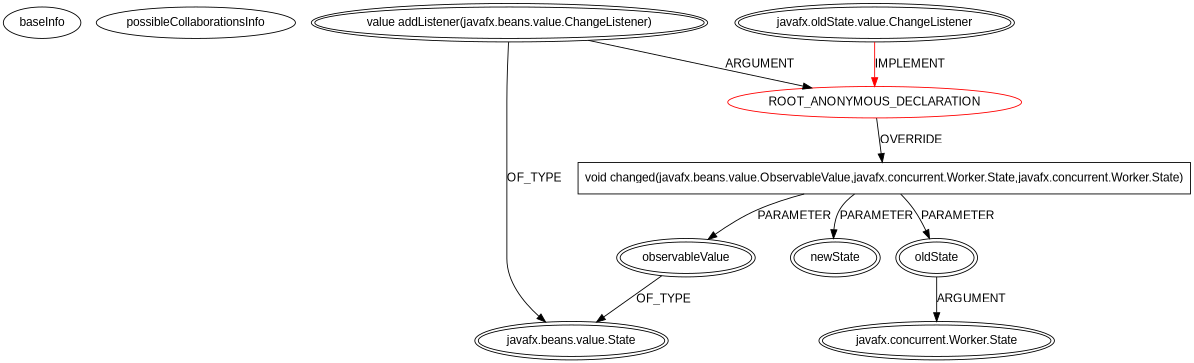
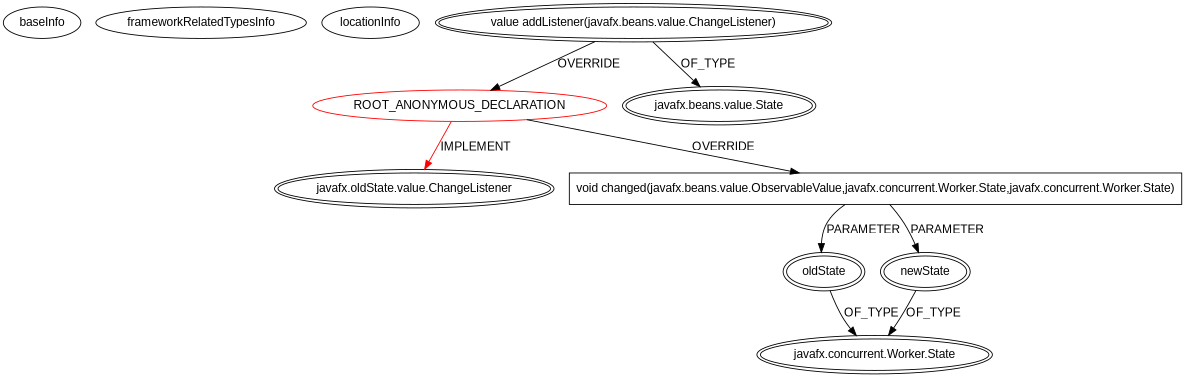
(196, 23) -> none
none -> (201, 23)
none -> (371, 23)
(875, 60) -> (440, 141)
(760, 64) -> (589, 64)
(686, 258) -> none
(971, 299) -> (872, 313)
none -> (905, 310)
